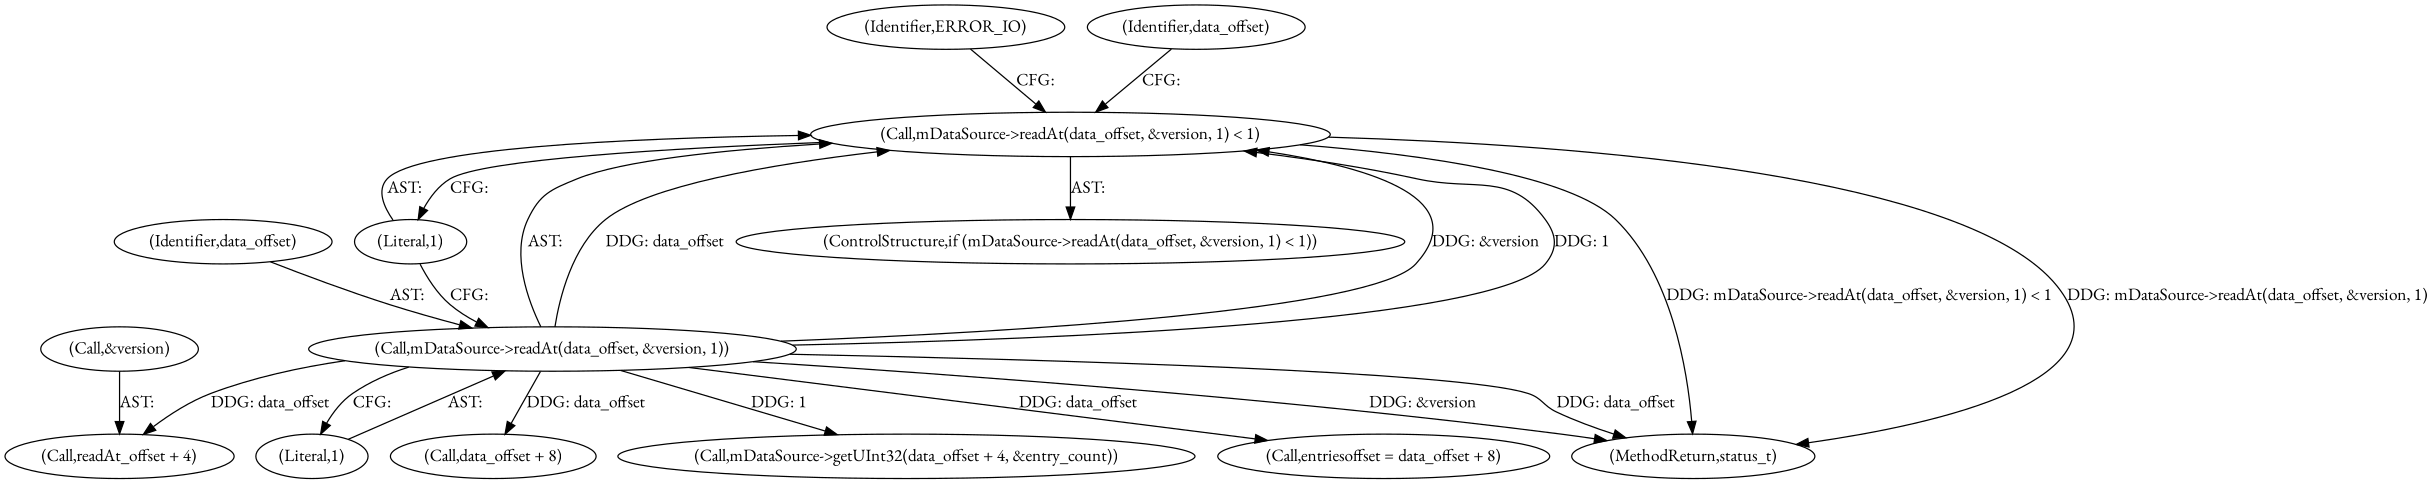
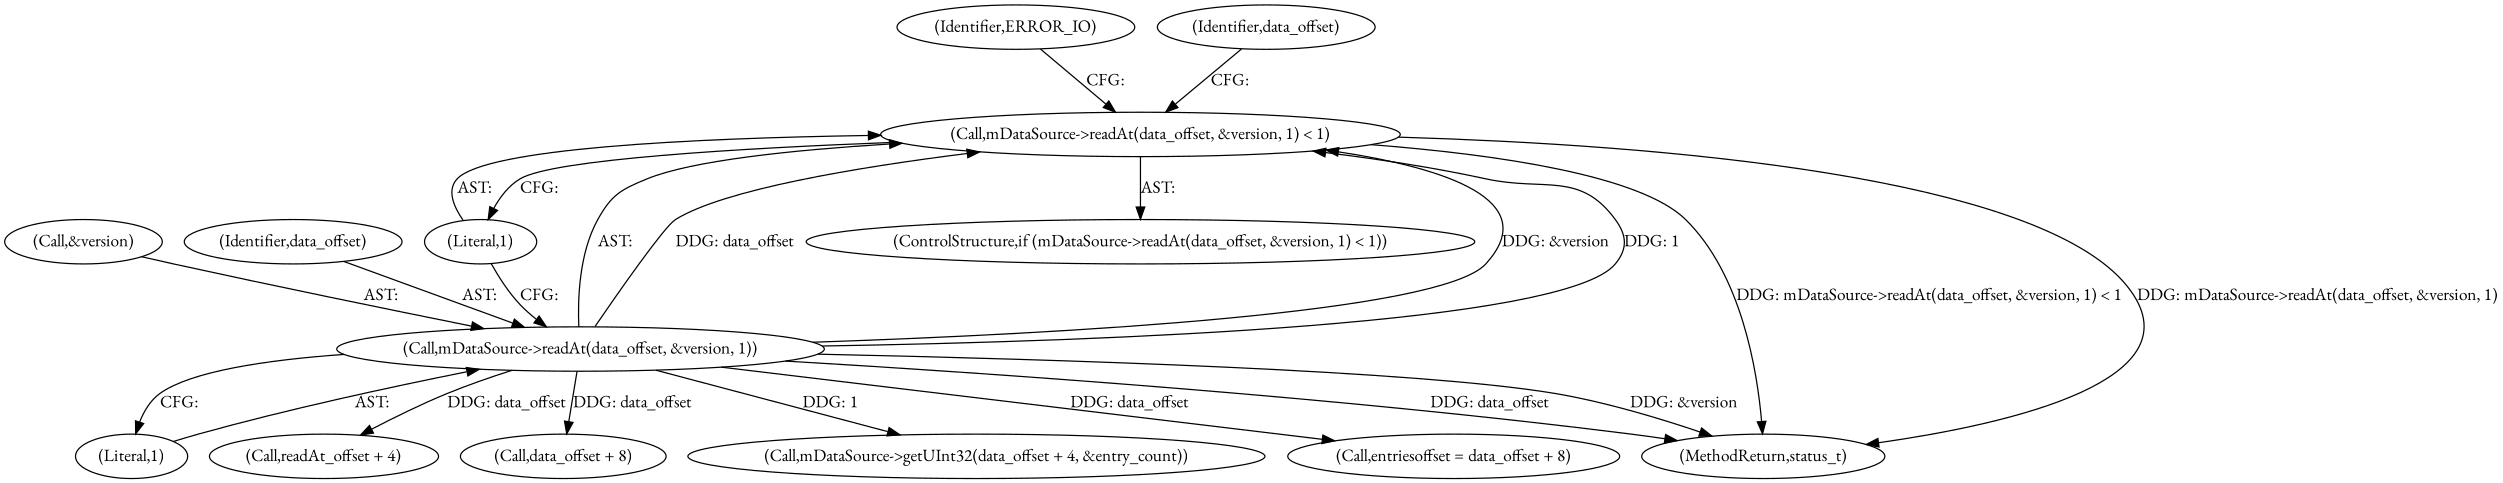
(120, 396) -> (306, 292)
